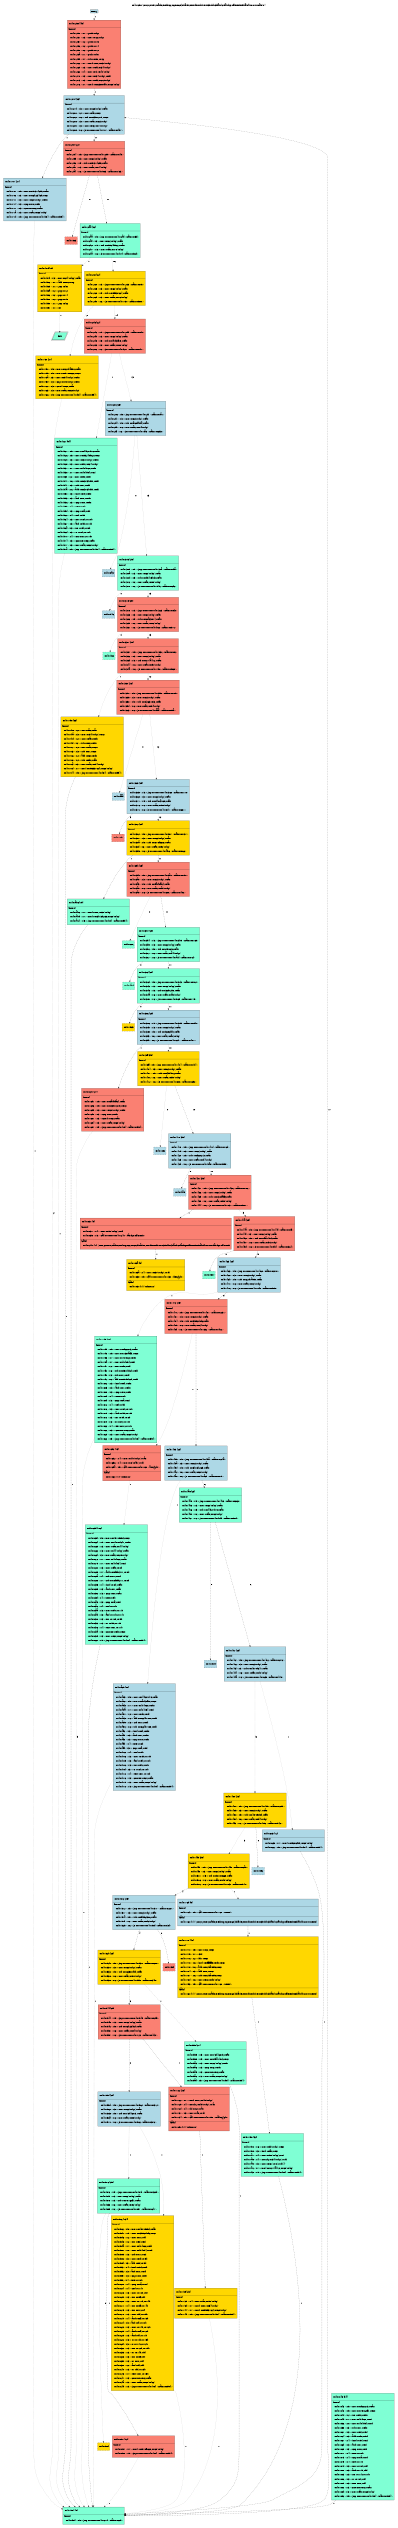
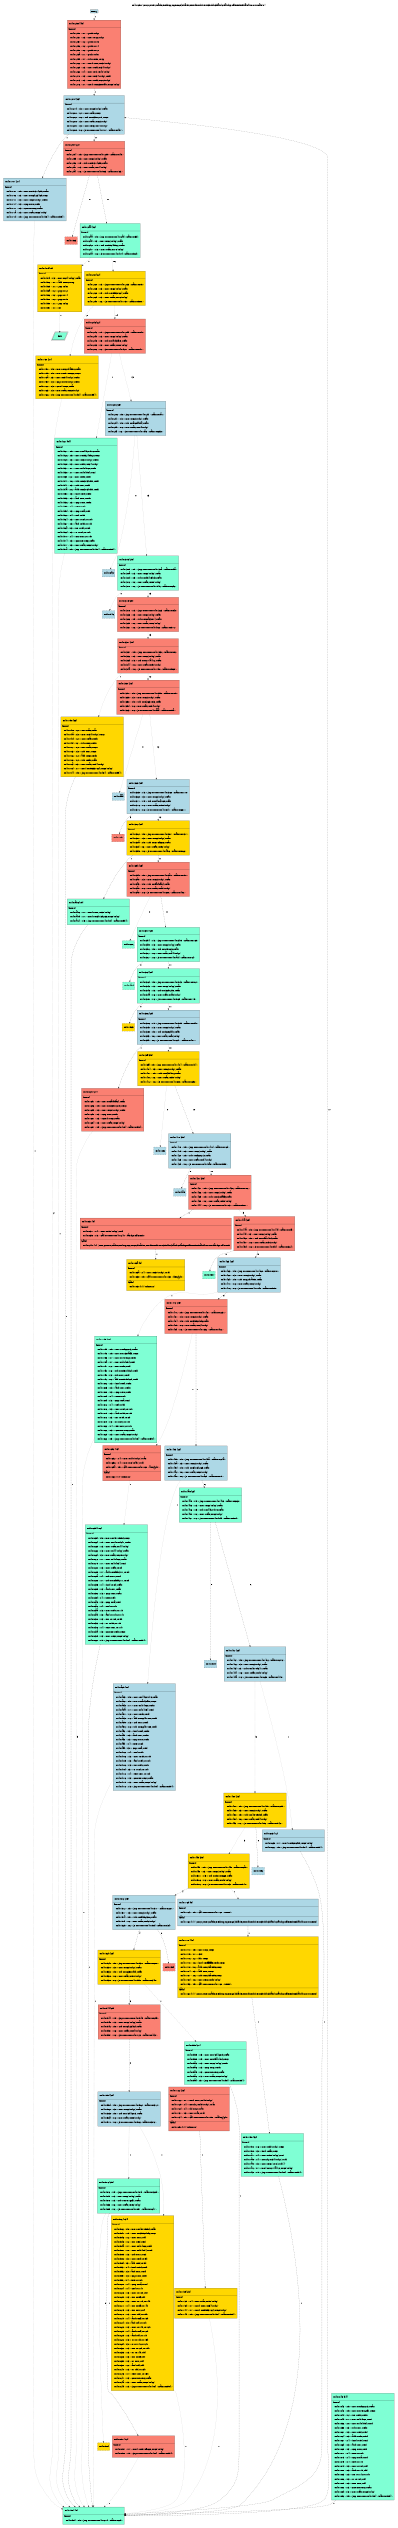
(109, 656) -> none
(162, 2063) -> none
